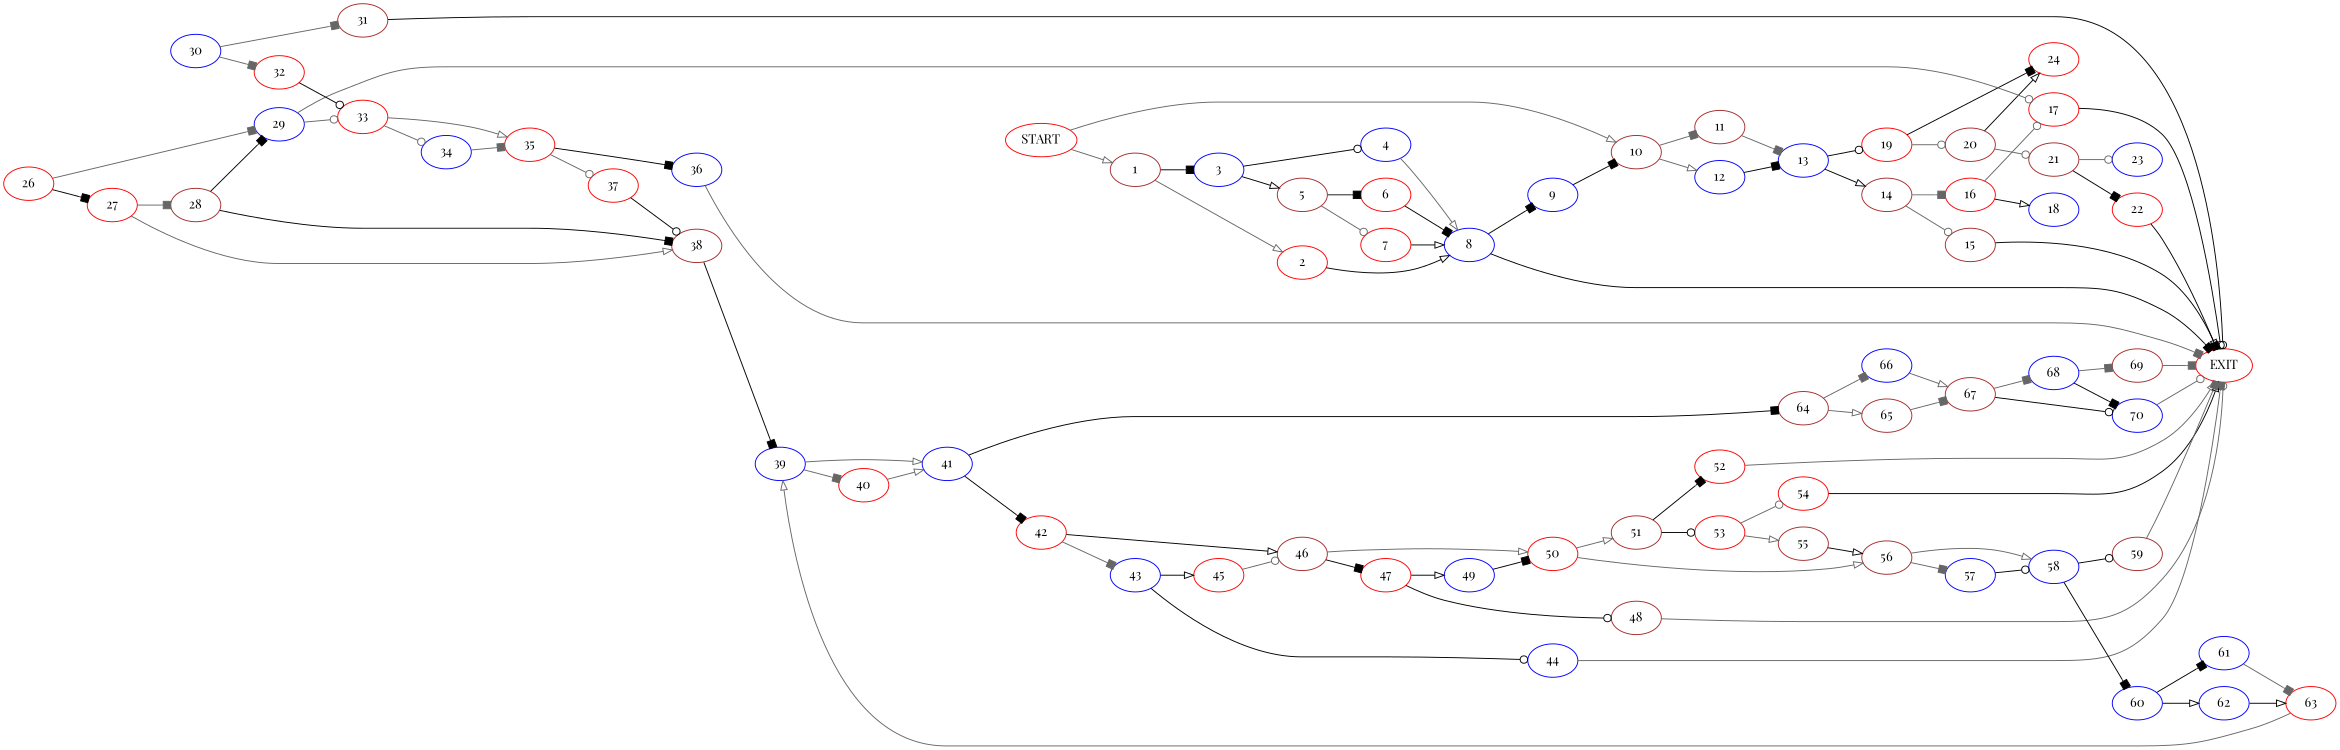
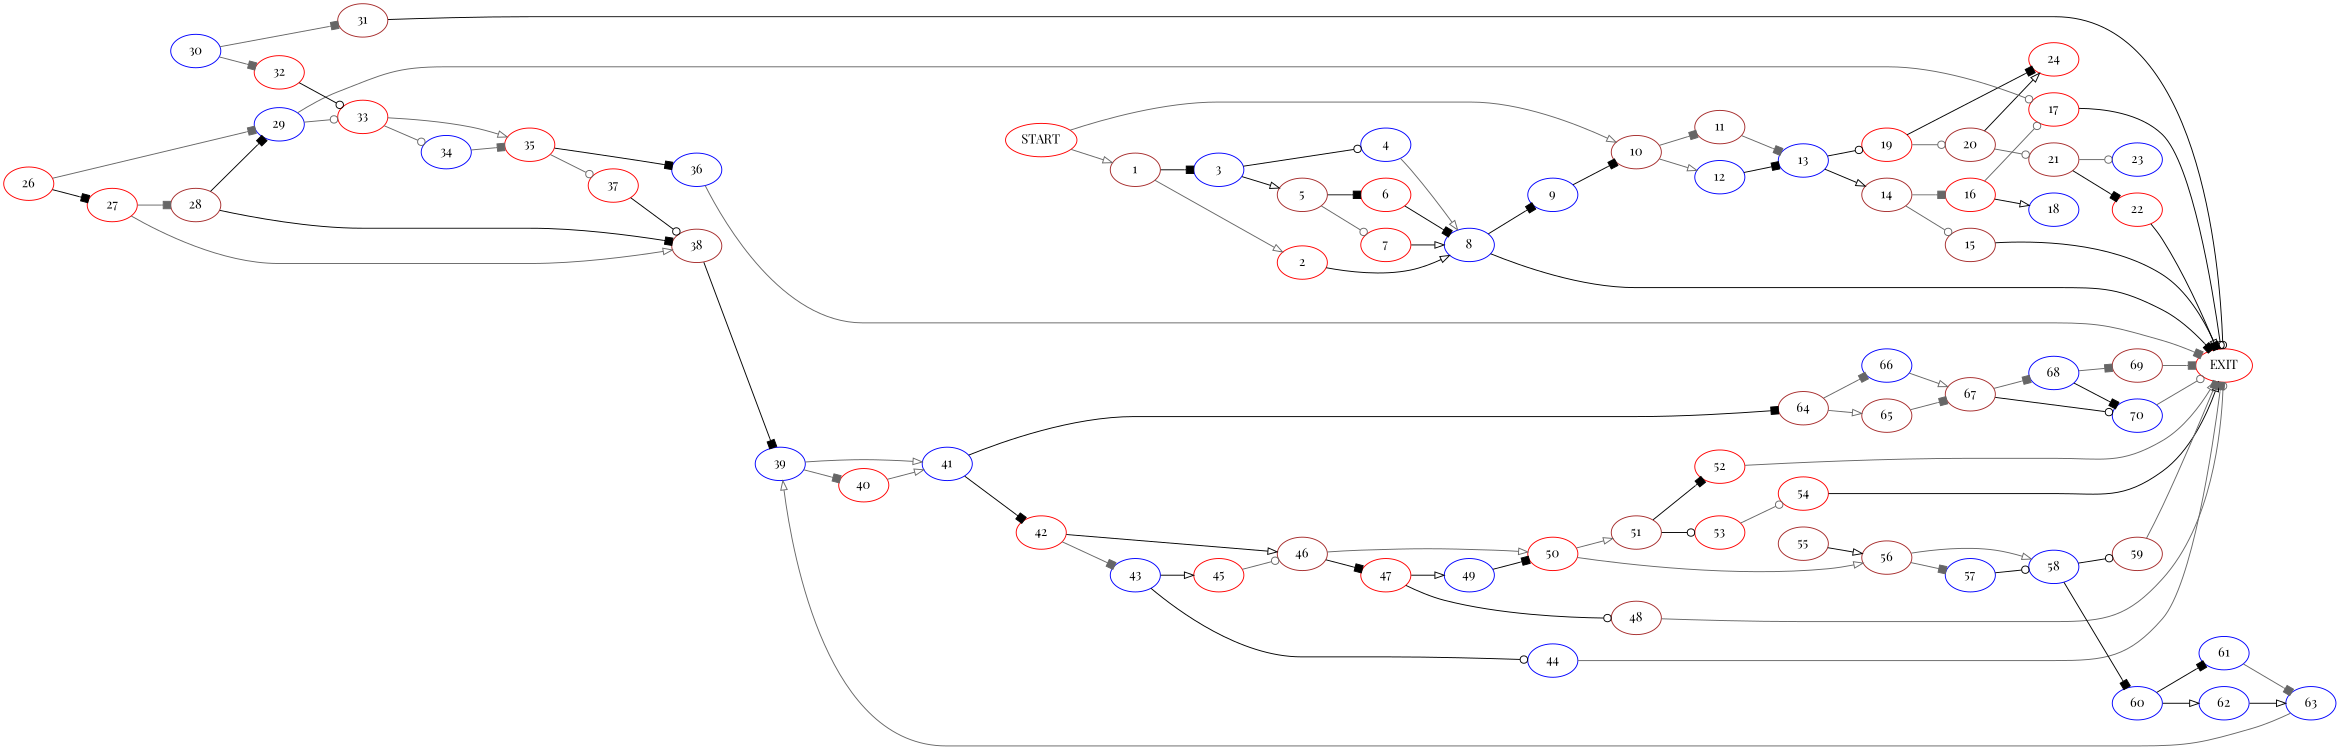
(1757, 537) -> none
(2311, 703) -> (2311, 703)
